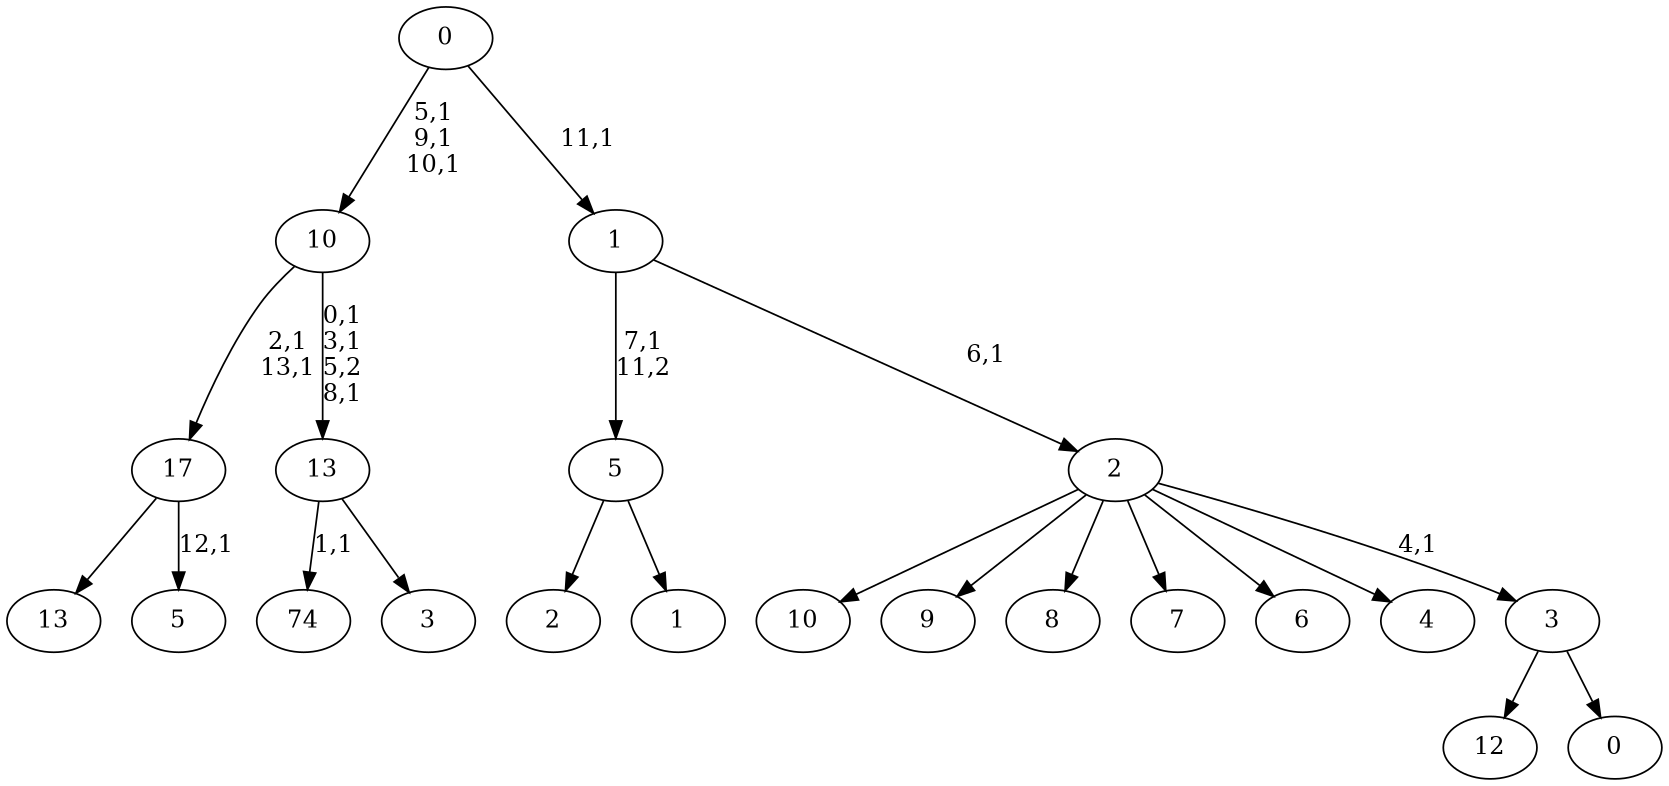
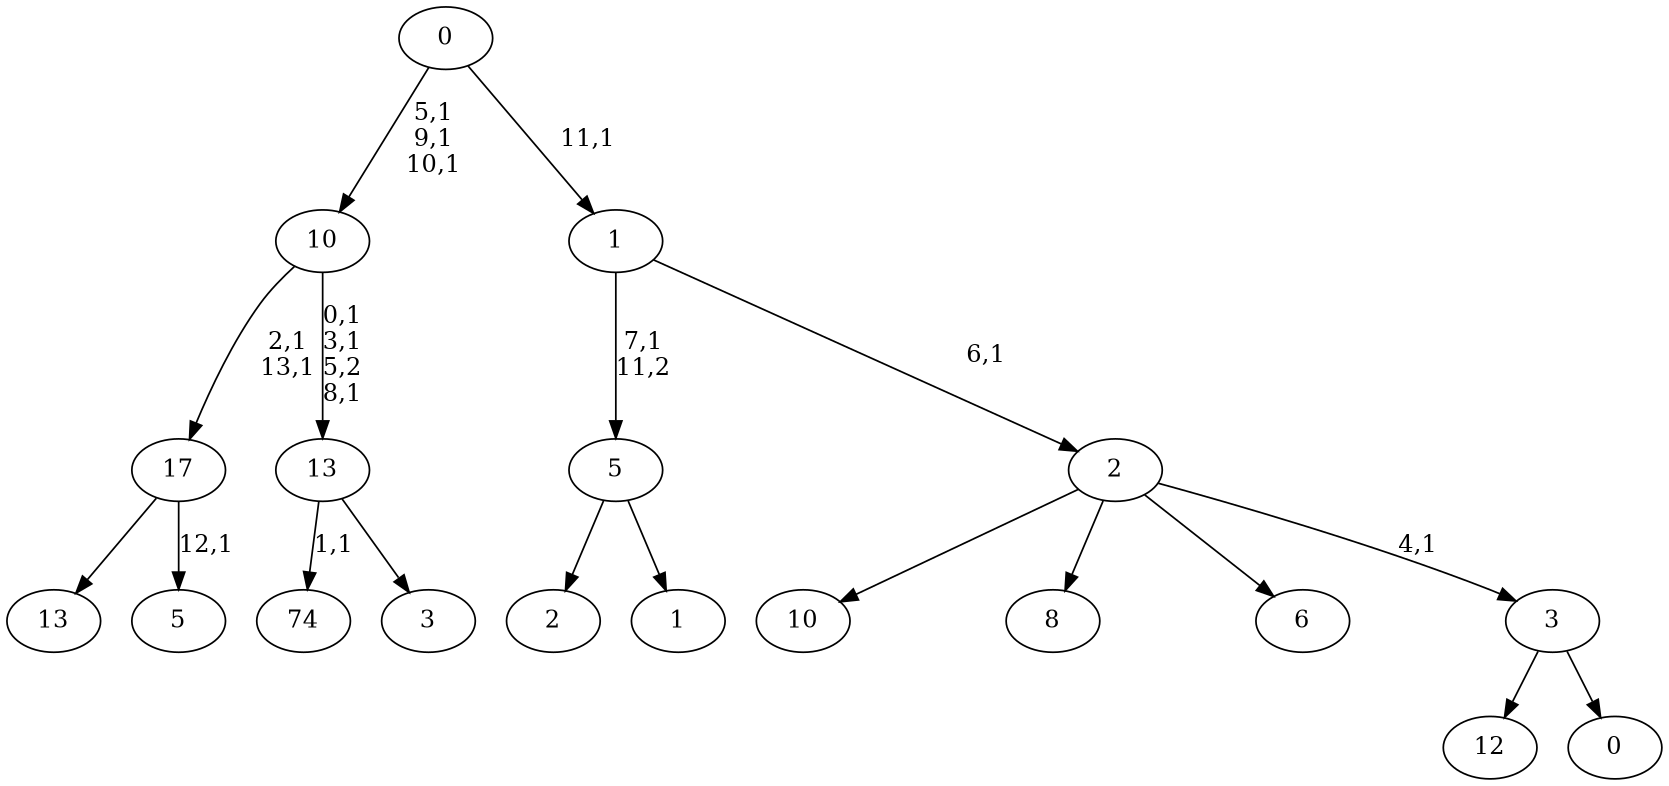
(928, 621) -> none
(1178, 621) -> none
(1428, 621) -> none
